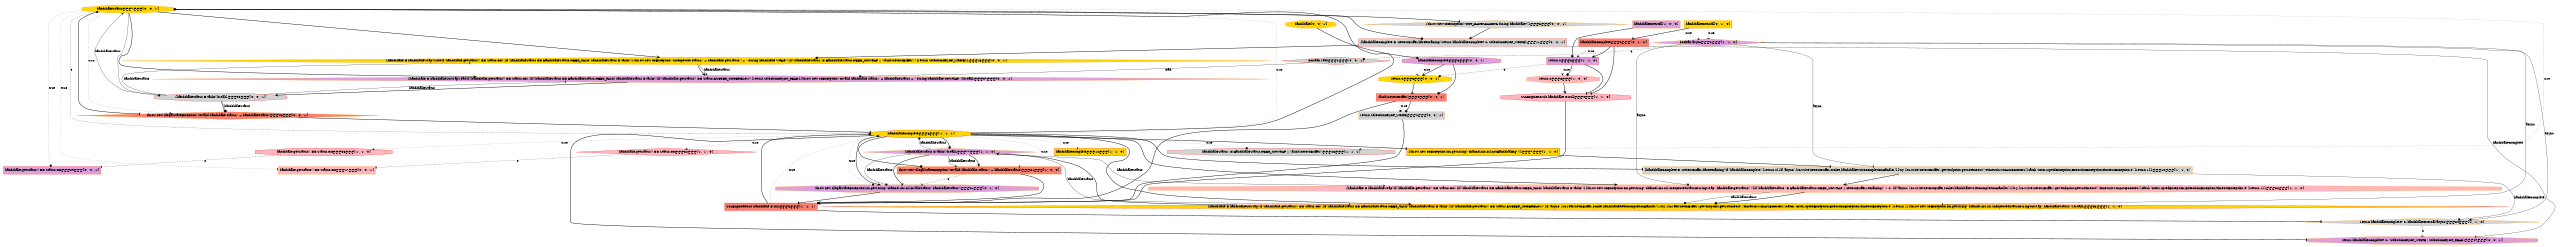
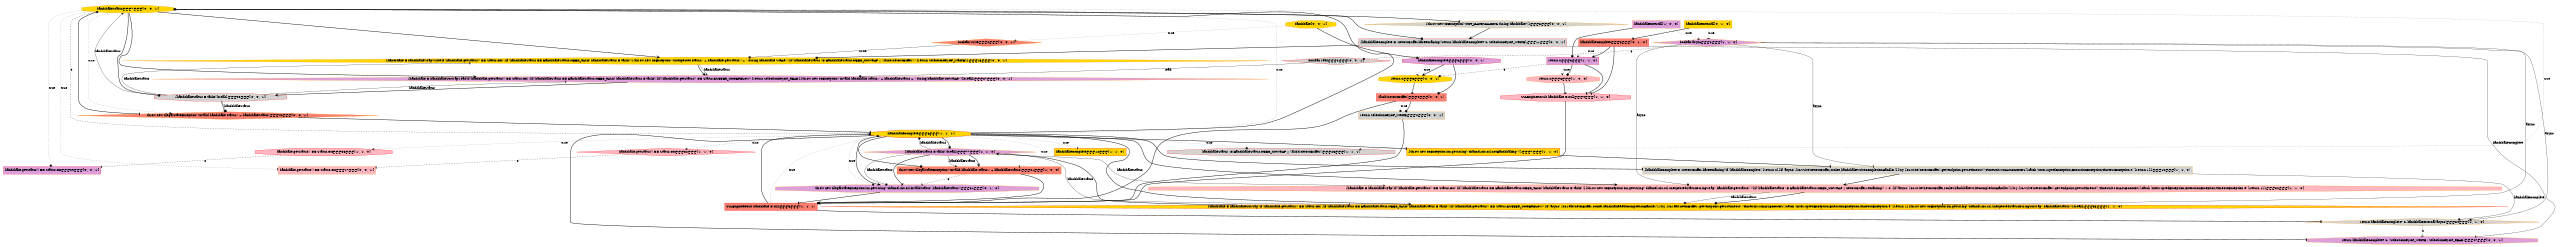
none -> (986, 43)
(118, 67) -> (118, 67)
(1564, 88) -> (1564, 88)
